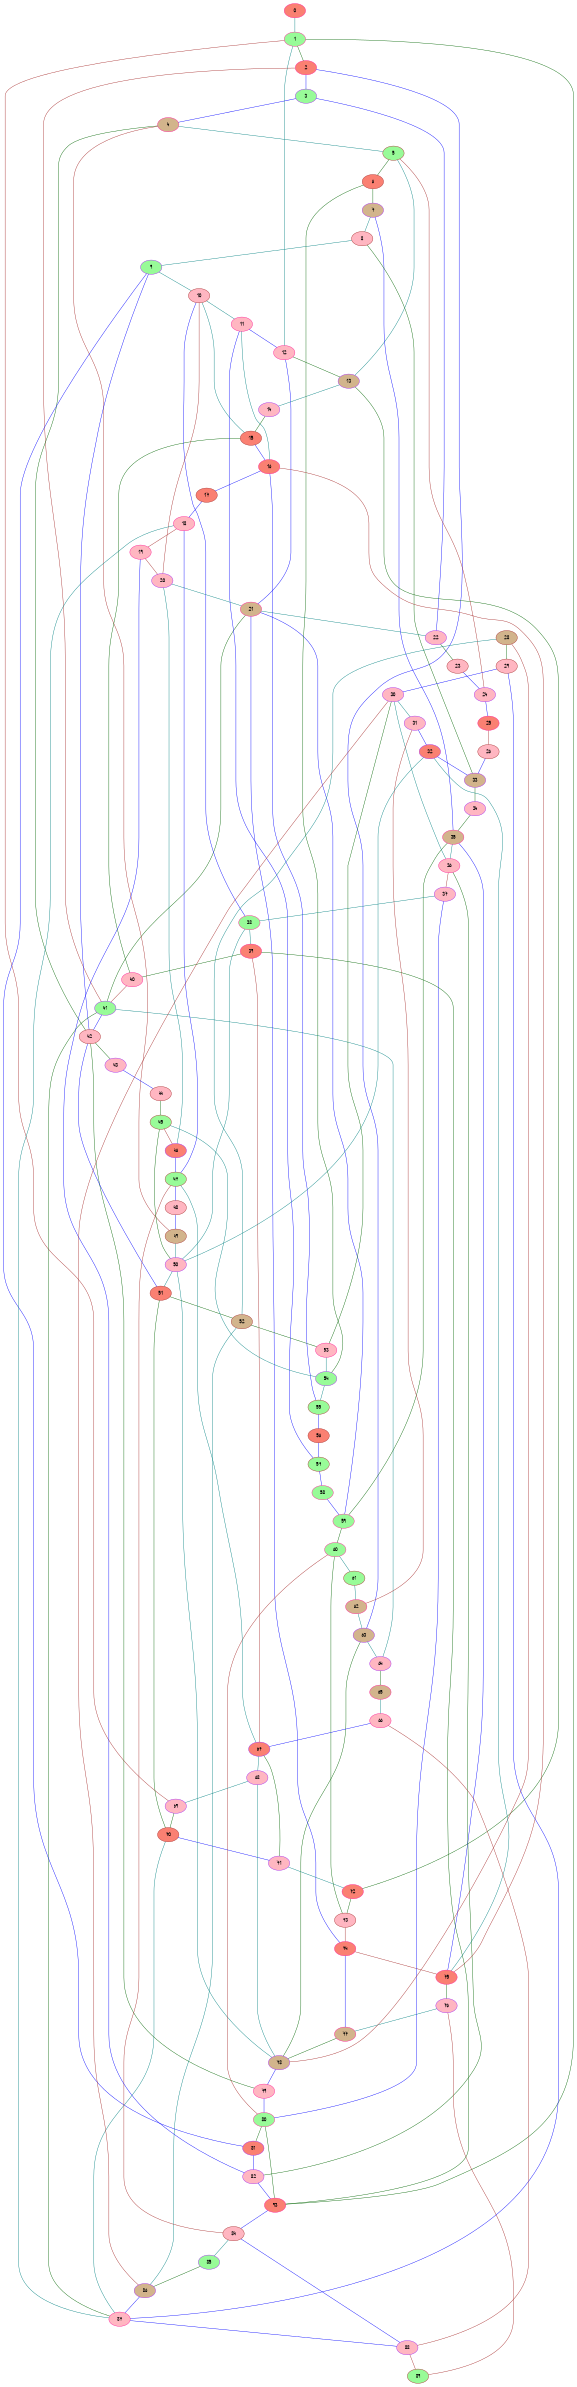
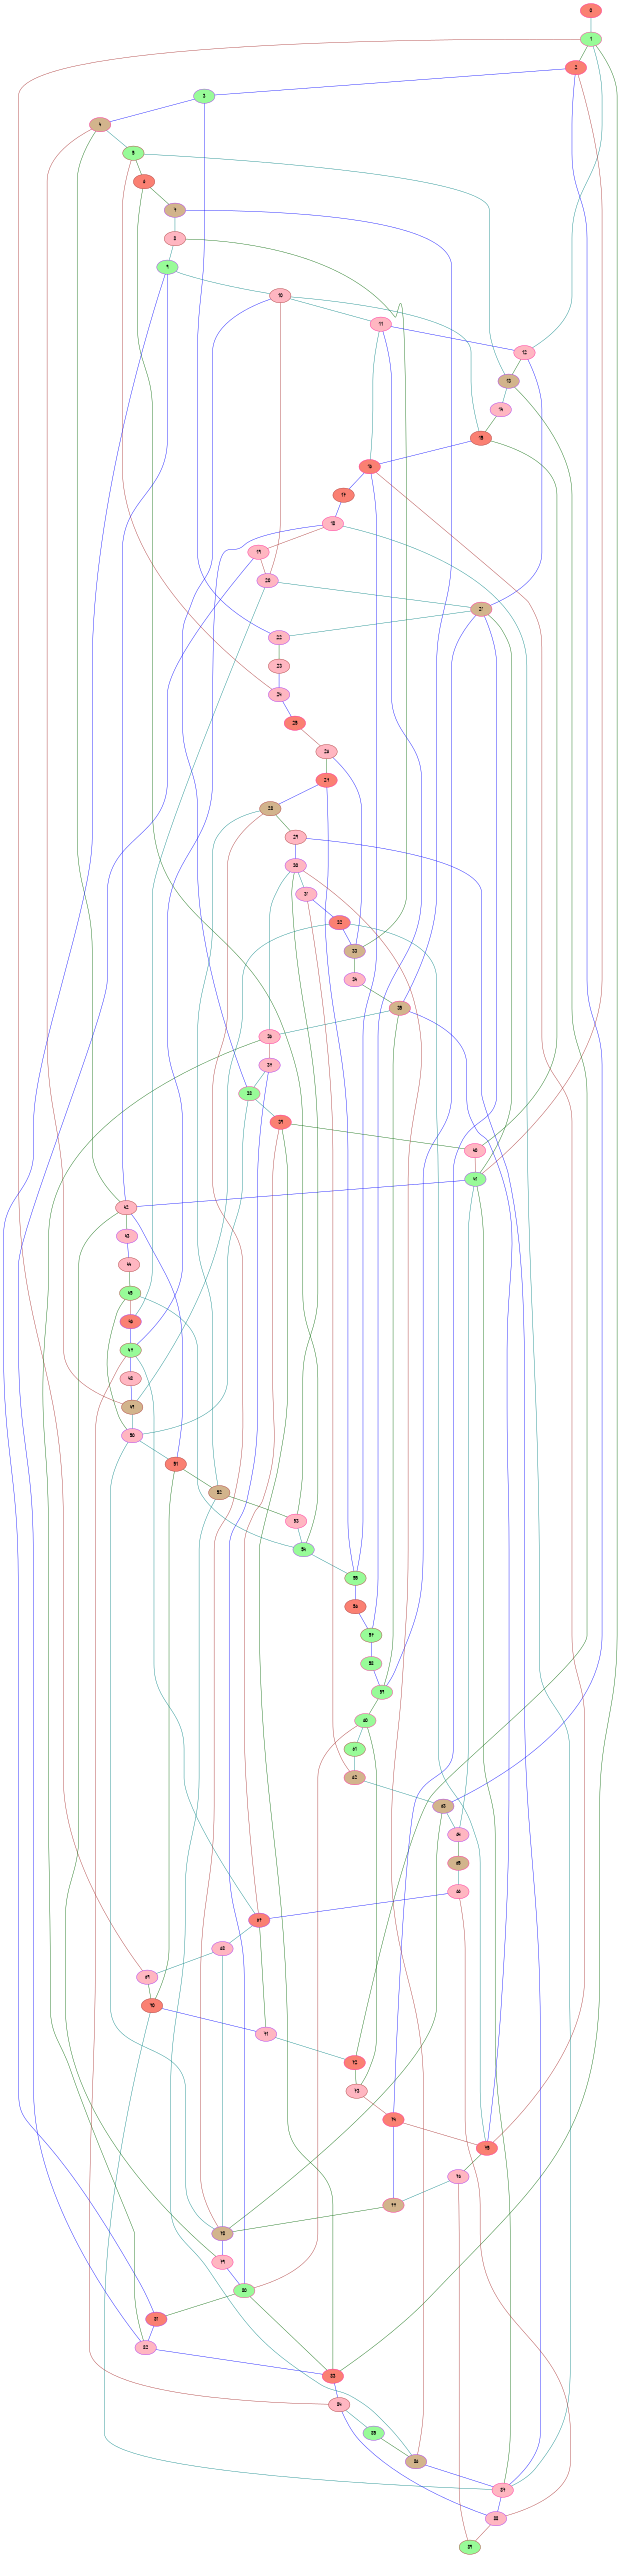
none -> (327, 780)
(378, 1049) -> (228, 1144)
(275, 2205) -> (333, 2376)
